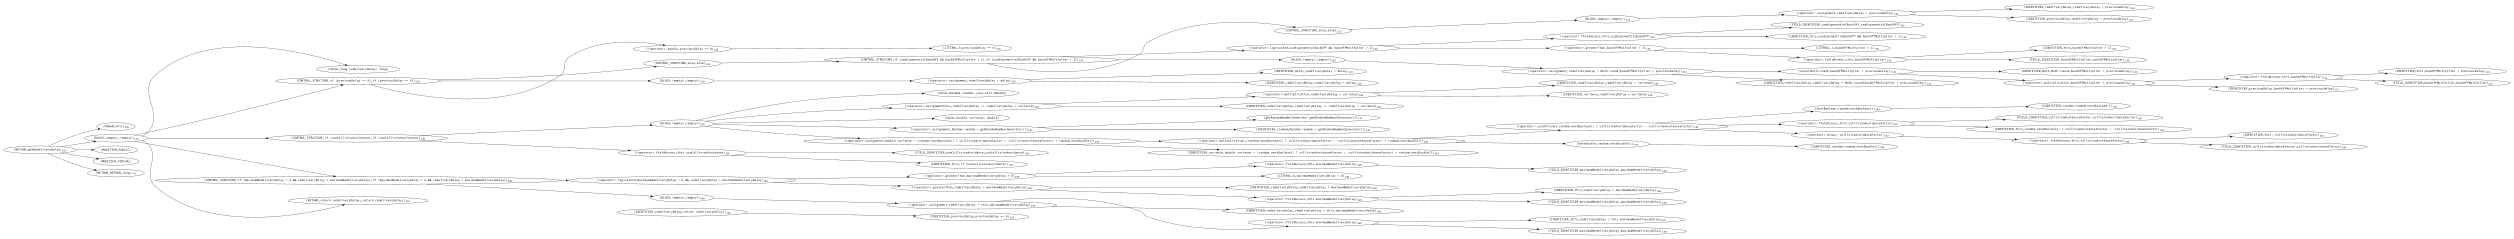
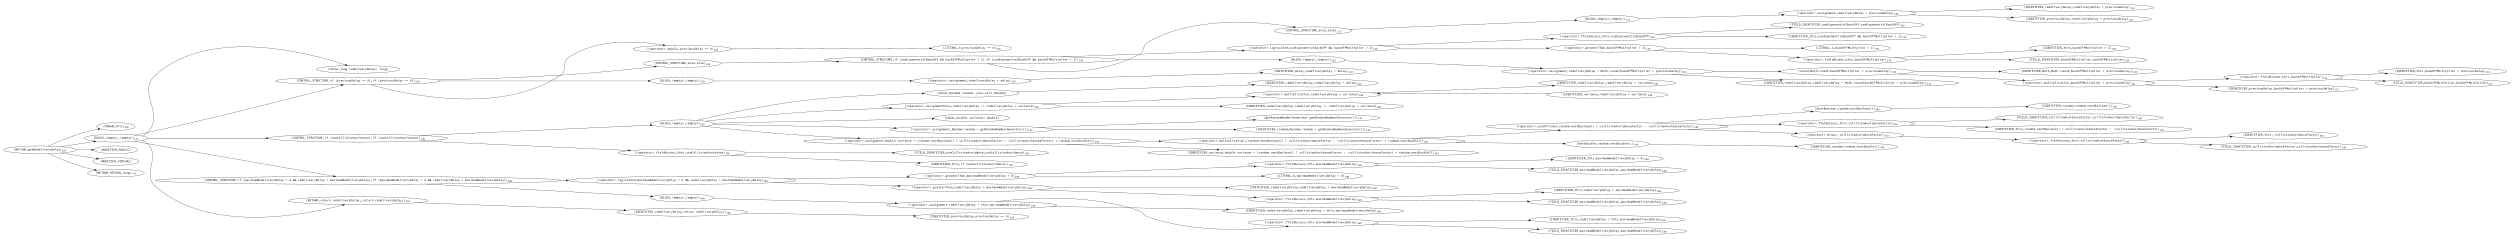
(1138, 82) -> (1134, 88)
(1462, 96) -> (1464, 93)
none -> (1607, 159)
none -> (520, 206)
